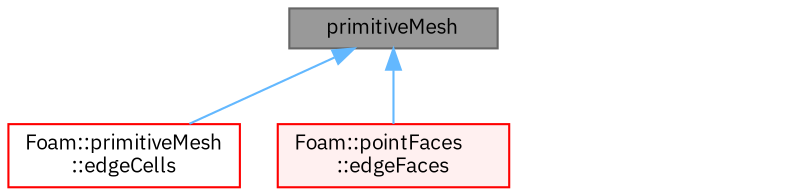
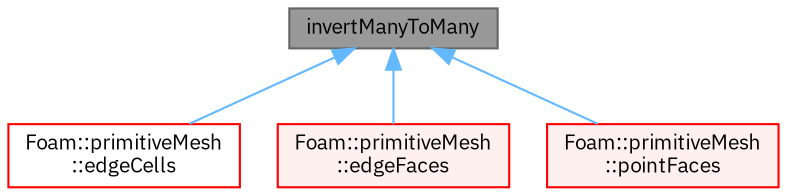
(393, 28) -> (393, 28)
(393, 156) -> (393, 156)
none -> (663, 156)
